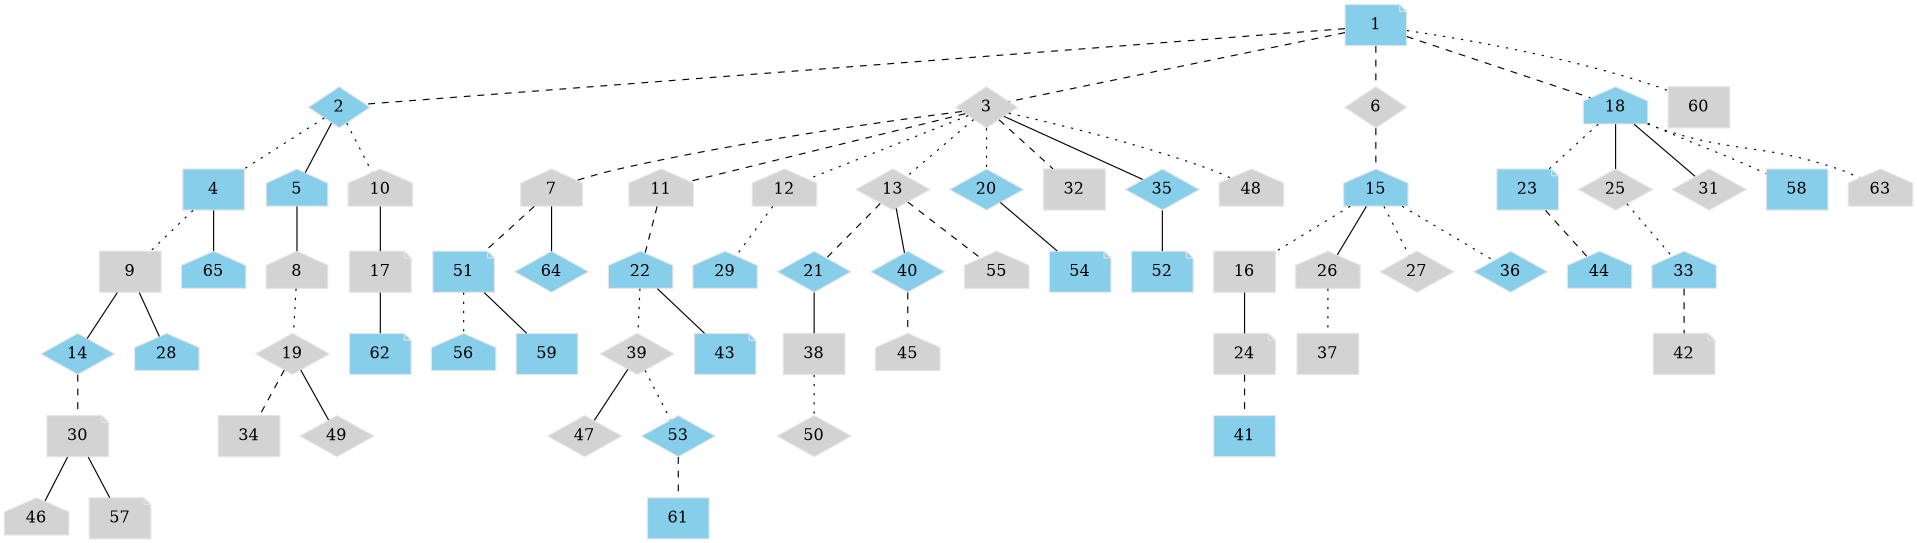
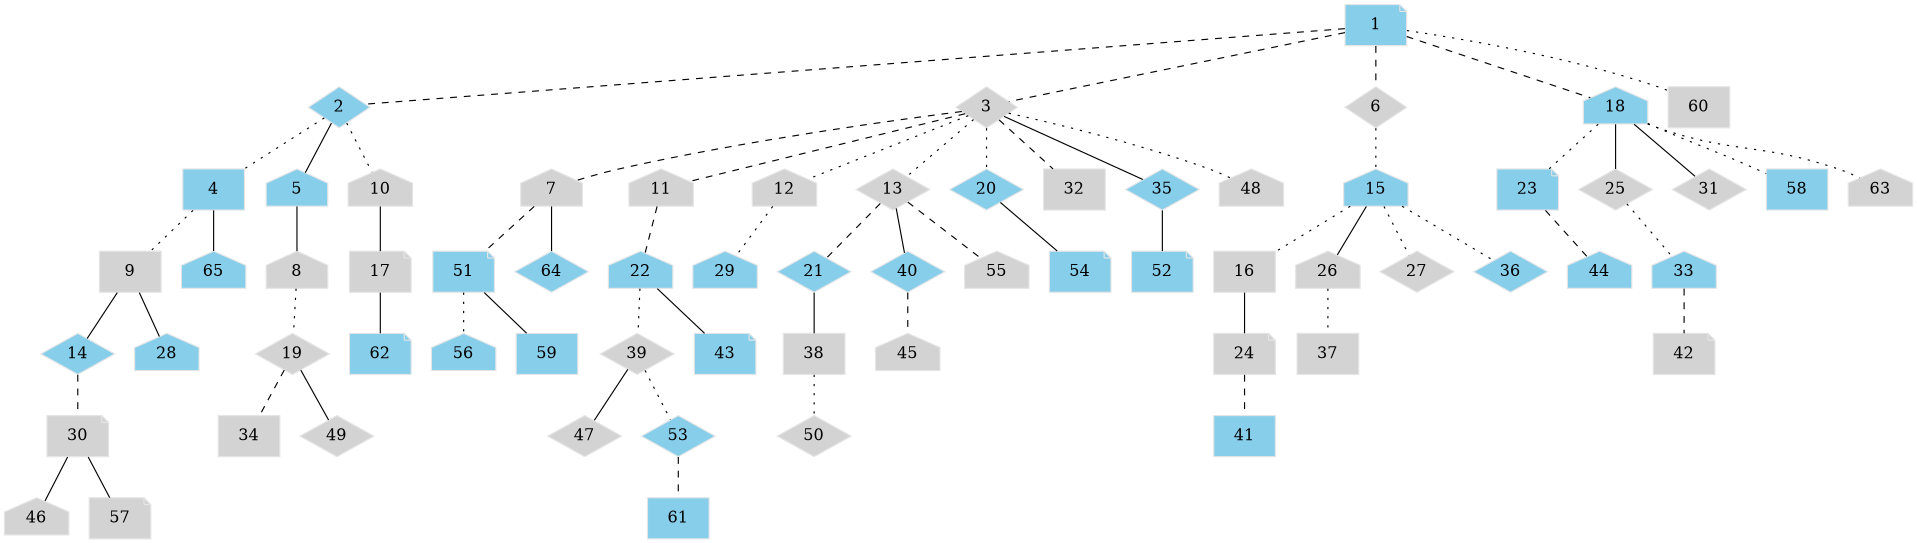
(1376, 149) -> (1376, 149)
